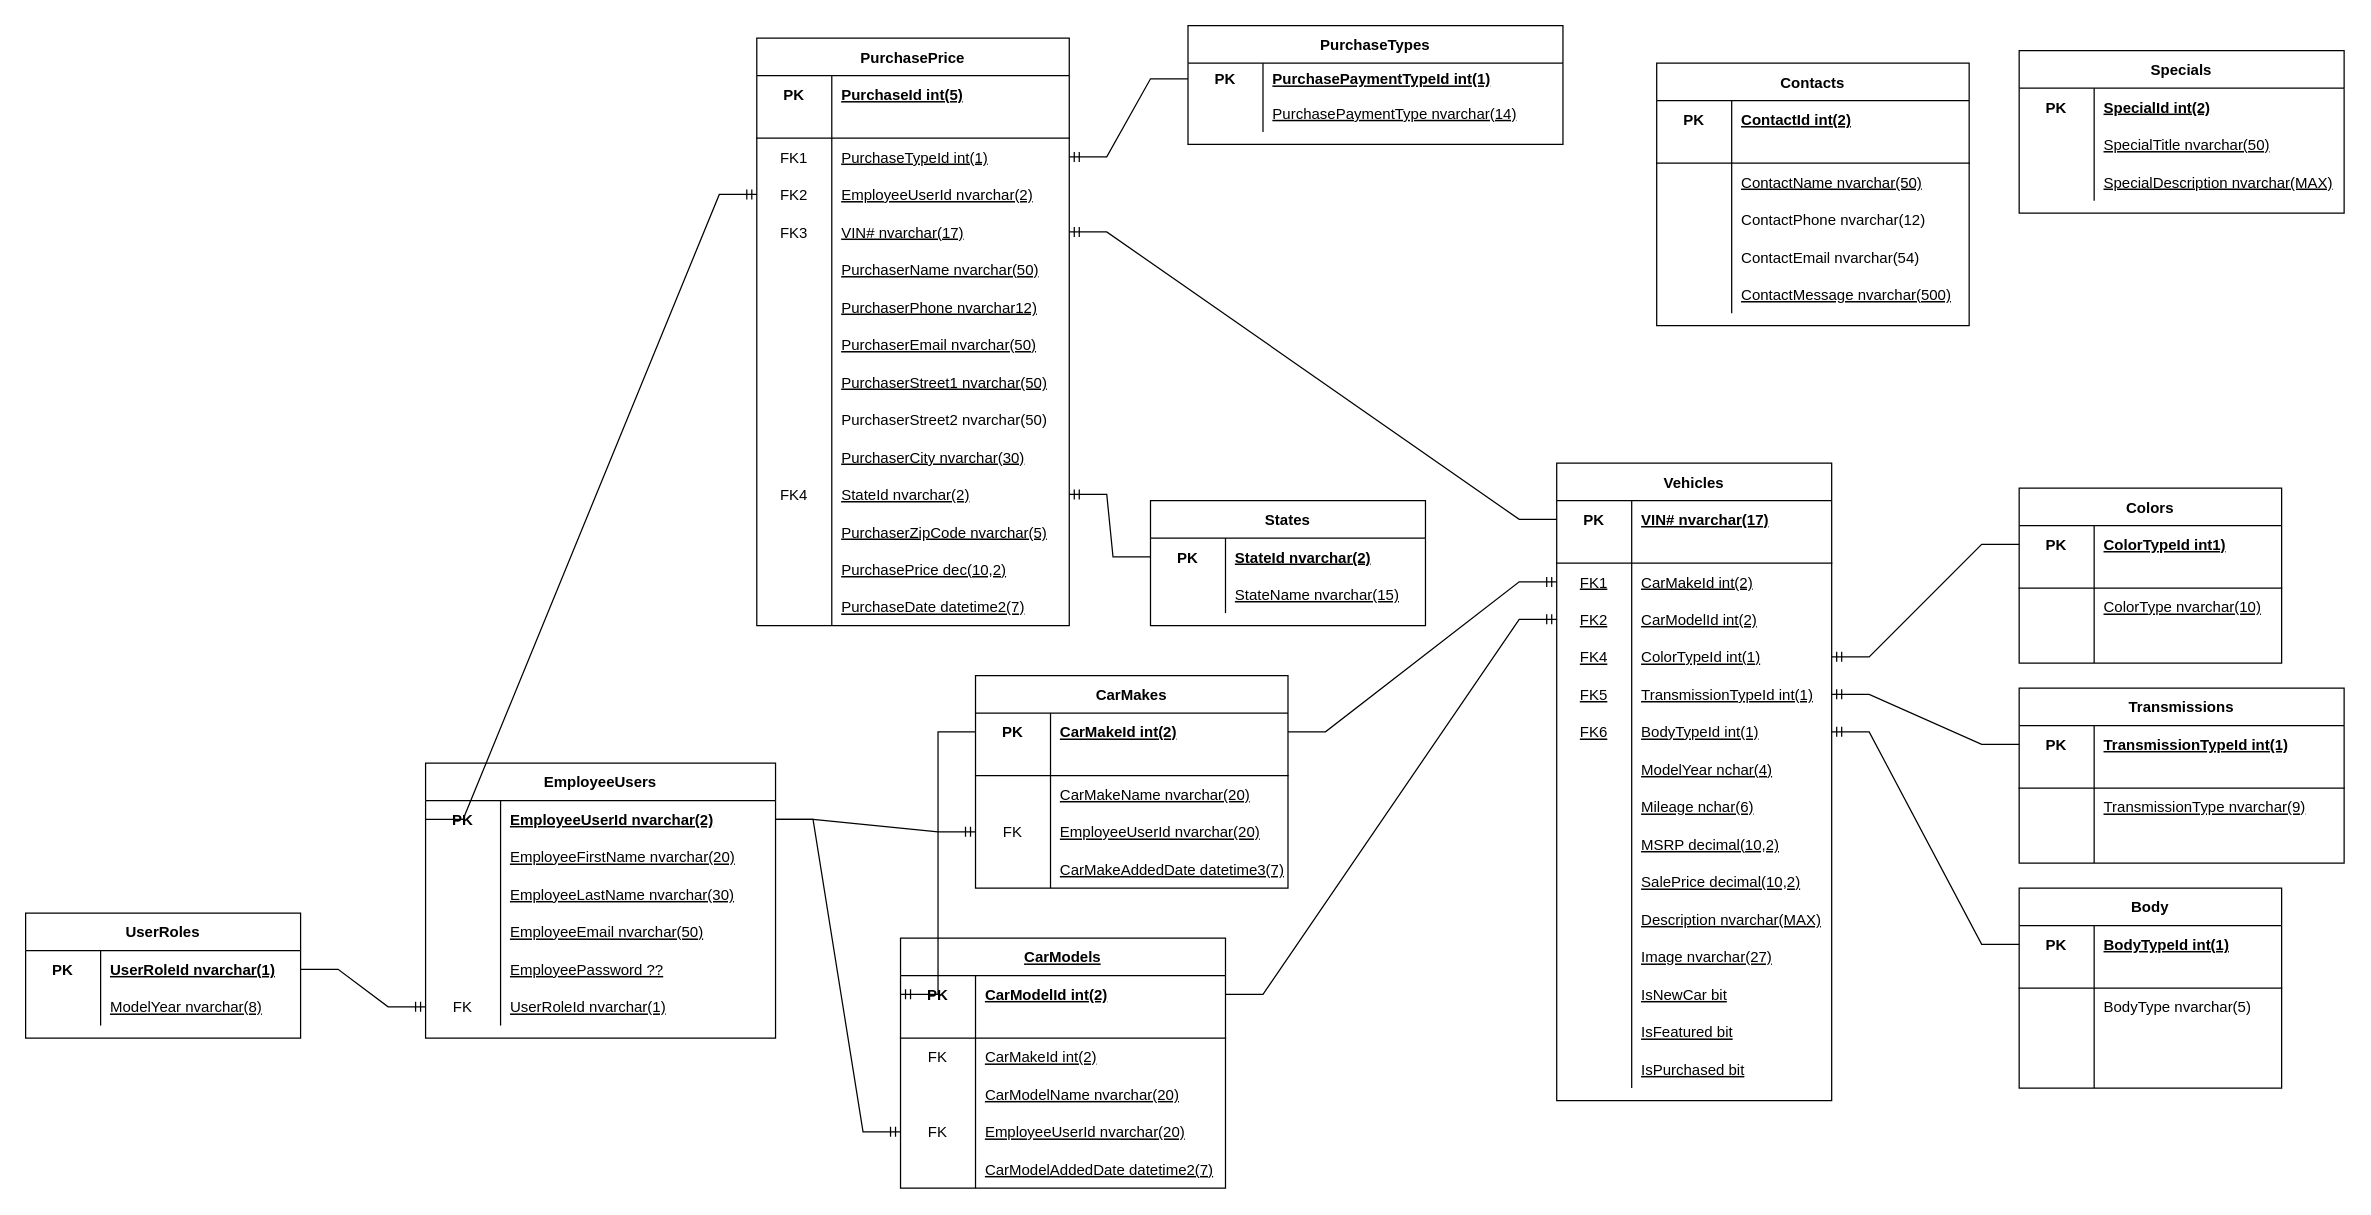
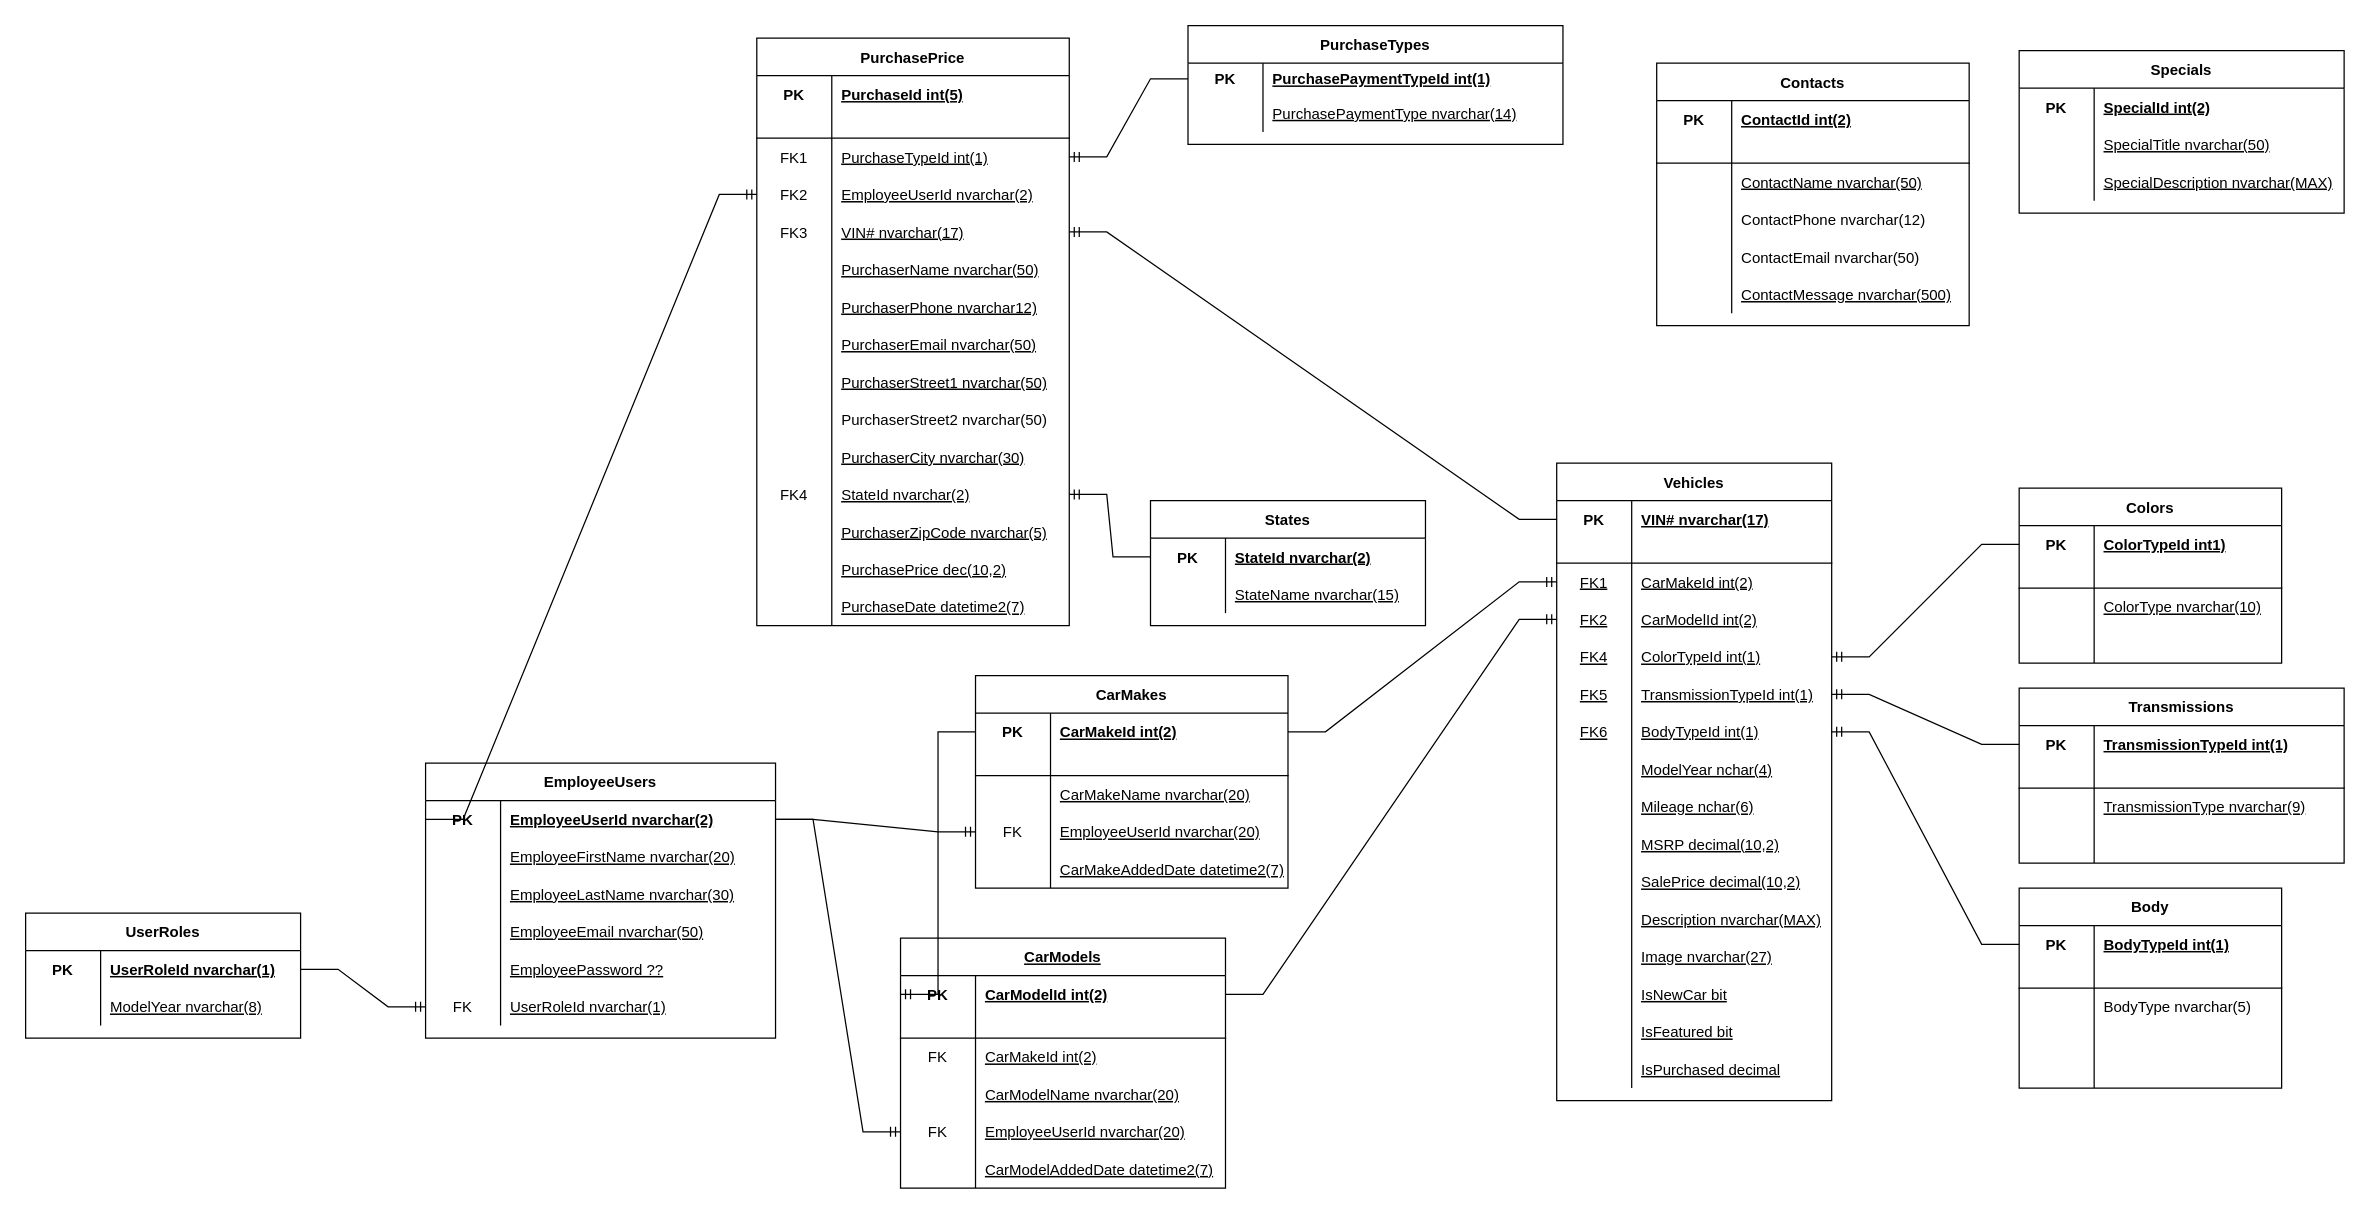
(1840, 258) -> (1840, 258)
(1178, 870) -> (1178, 870)
(1700, 1070) -> (1715, 1070)
